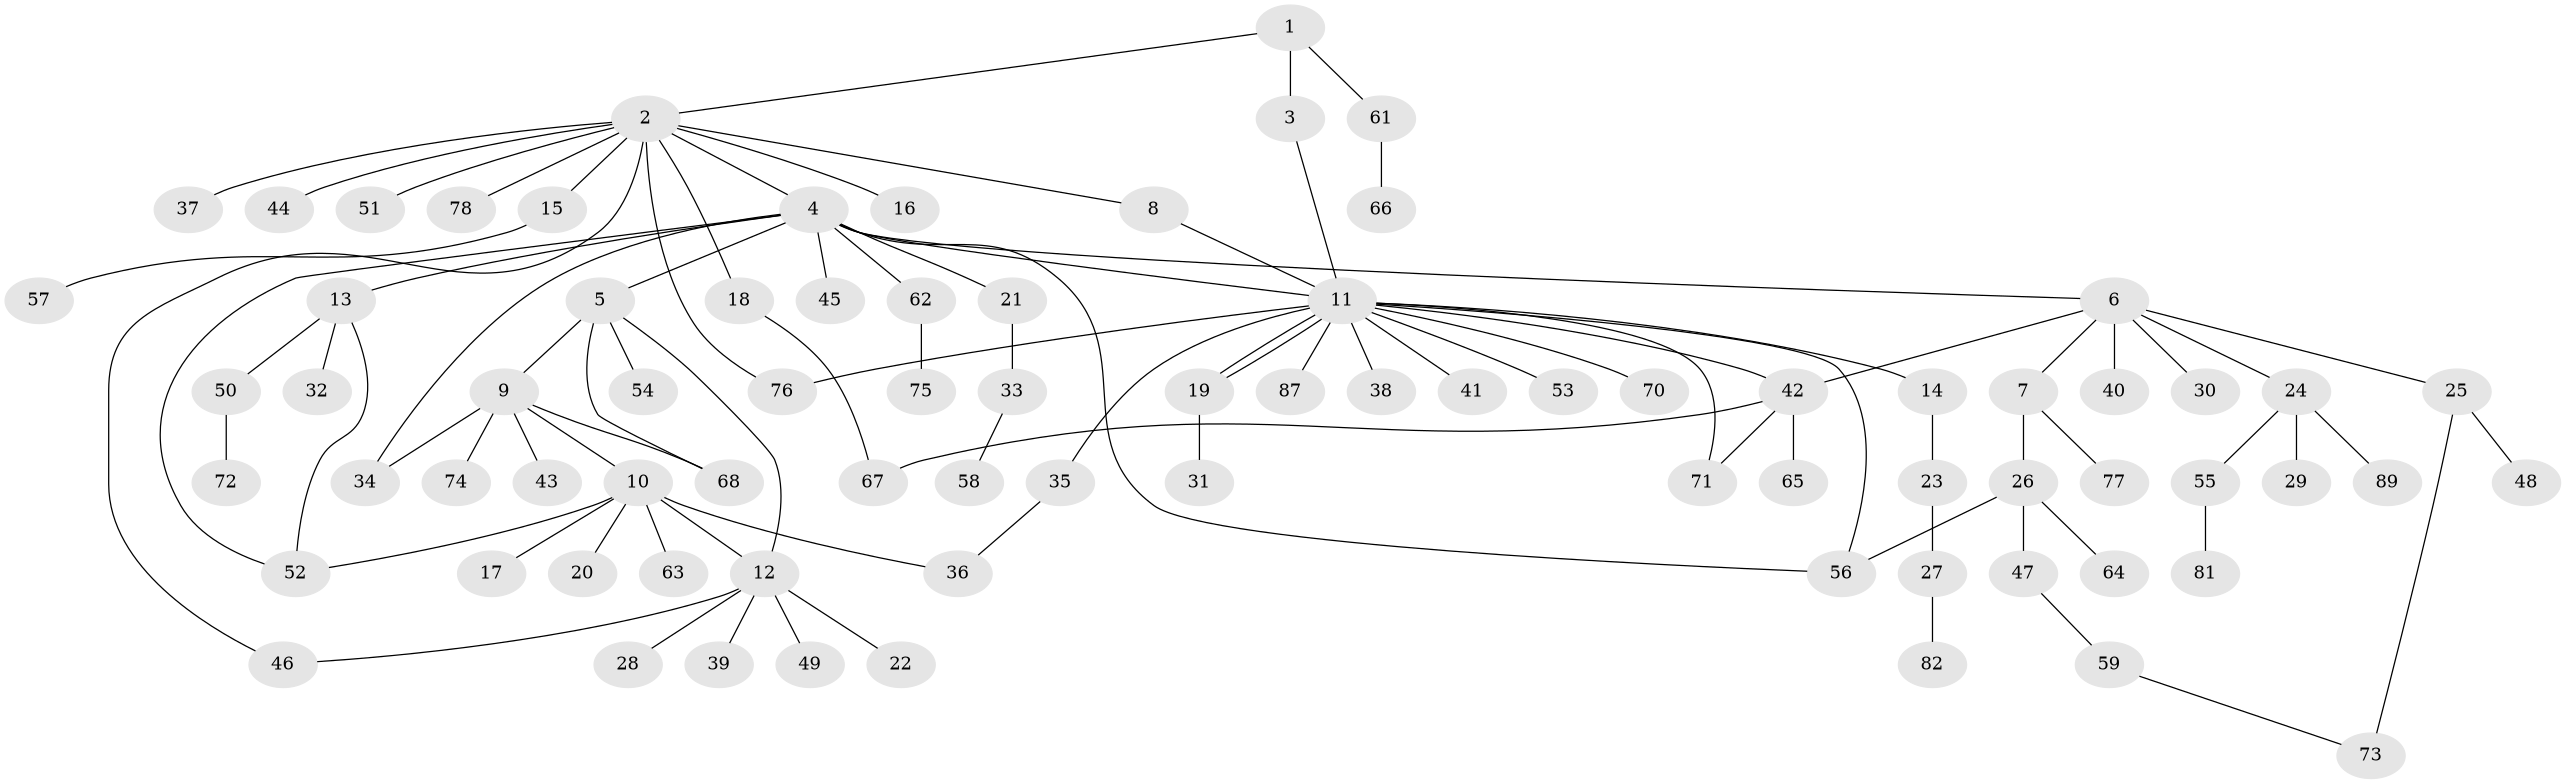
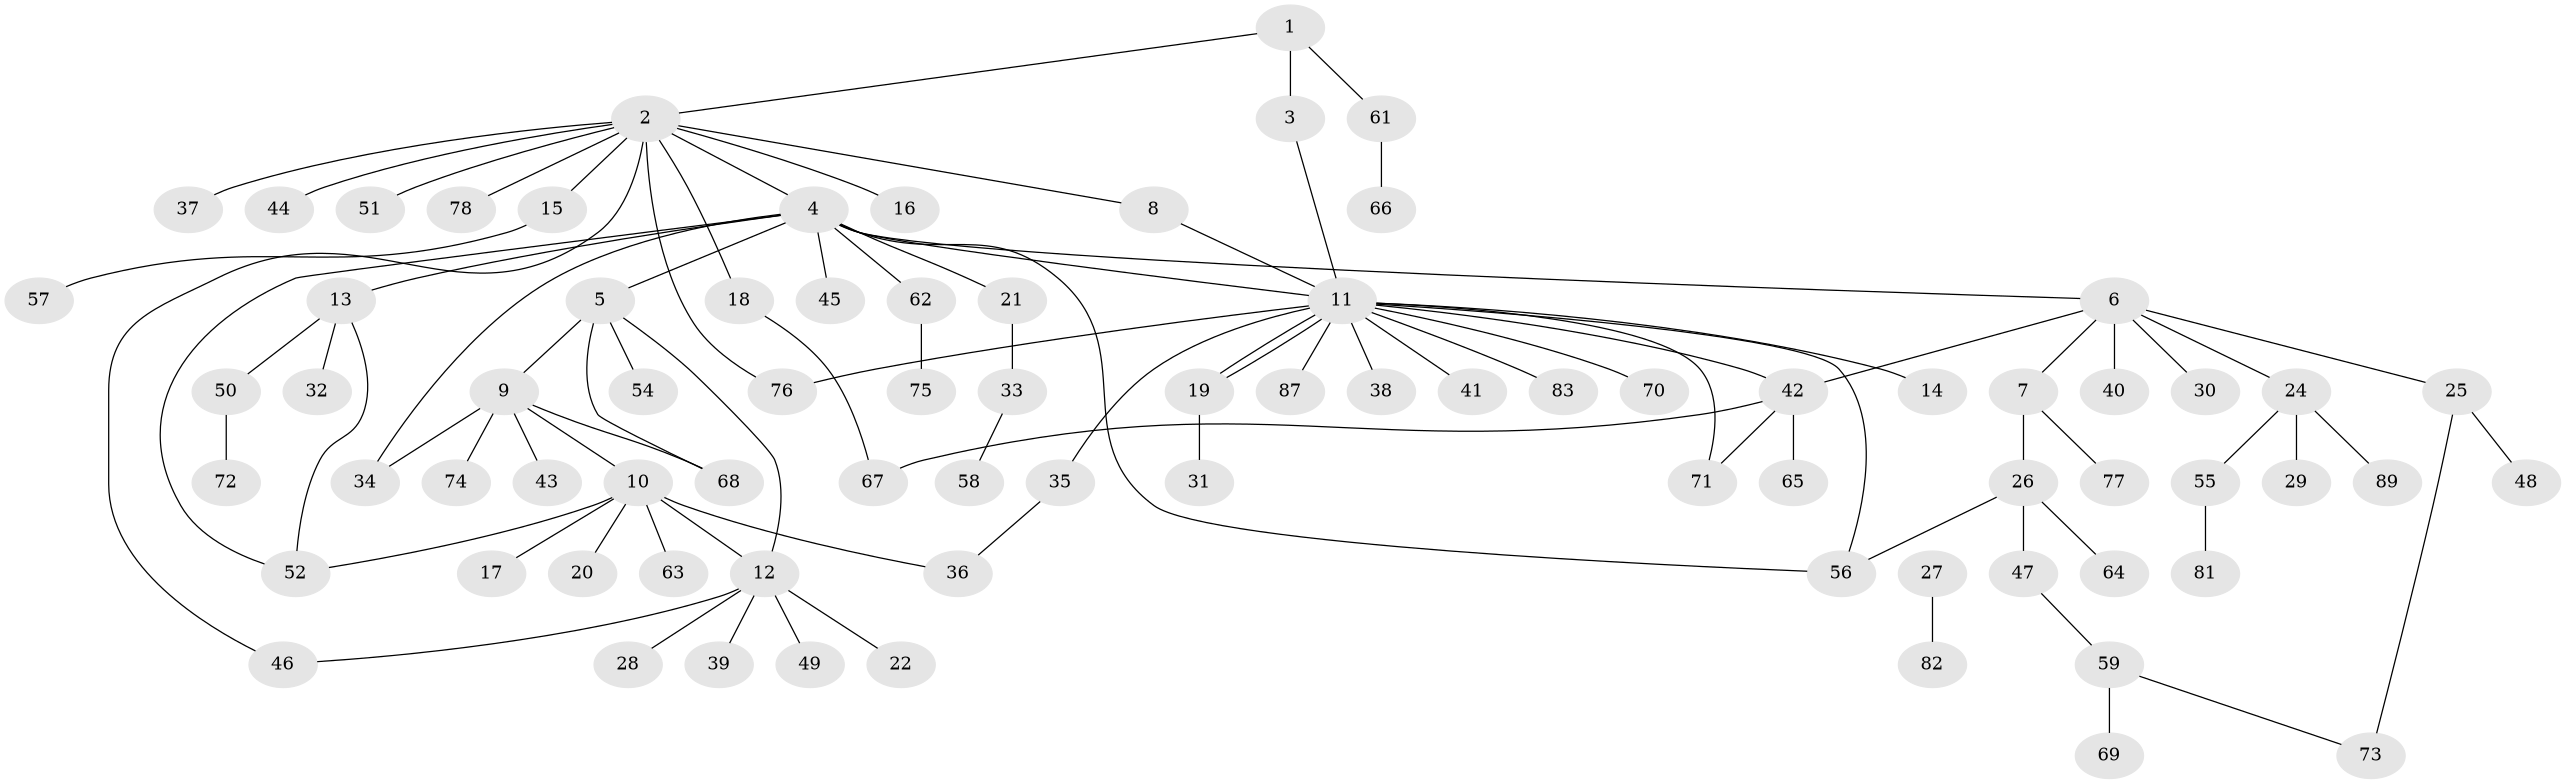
(1563, 392) -> (1563, 392)
(1932, 483) -> none
none -> (2109, 756)
